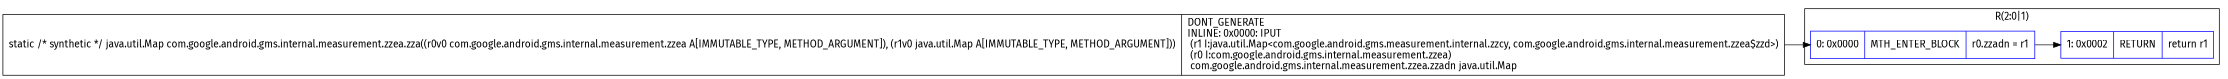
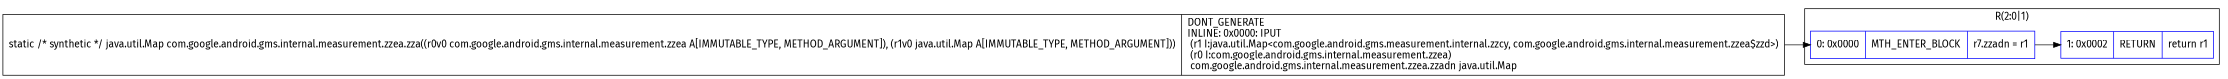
(2000, 45) -> (2001, 45)
